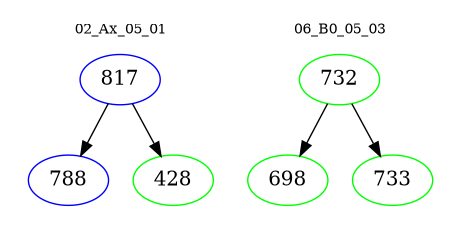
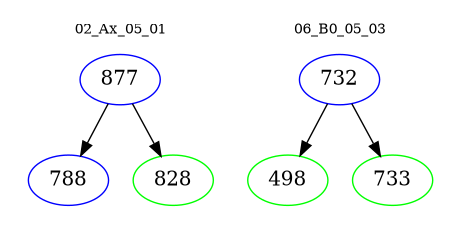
(120, 80) -> (120, 80)
(340, 80) -> (340, 80)
(173, 180) -> (173, 180)
(288, 180) -> (288, 180)
